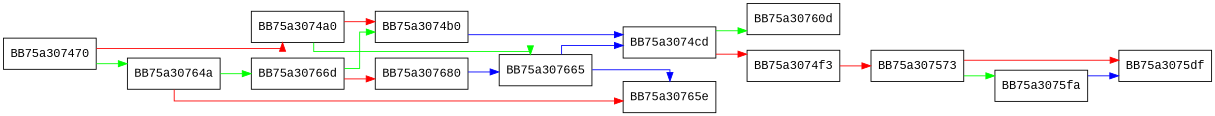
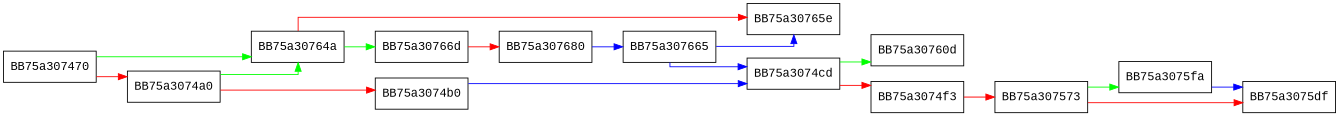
(418, 52) -> (261, 75)
(360, 58) -> none
